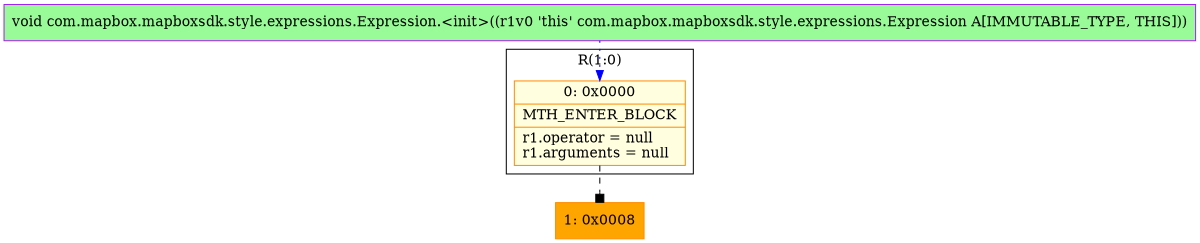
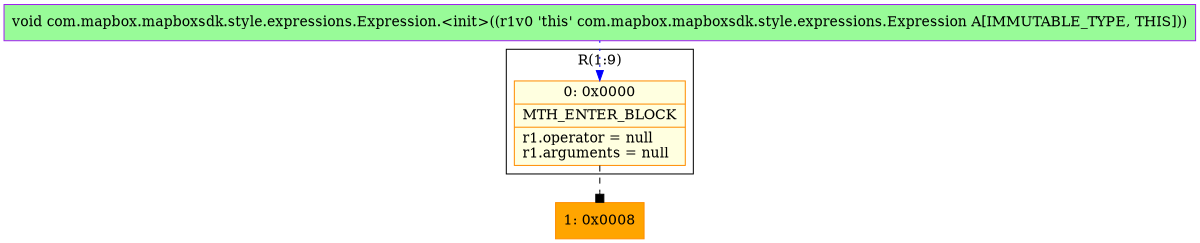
(600, 61) -> (600, 61)
